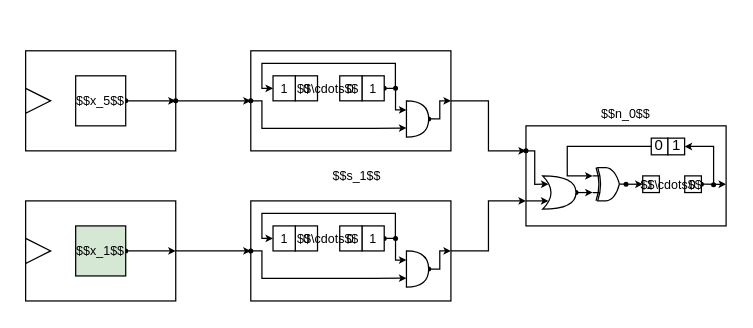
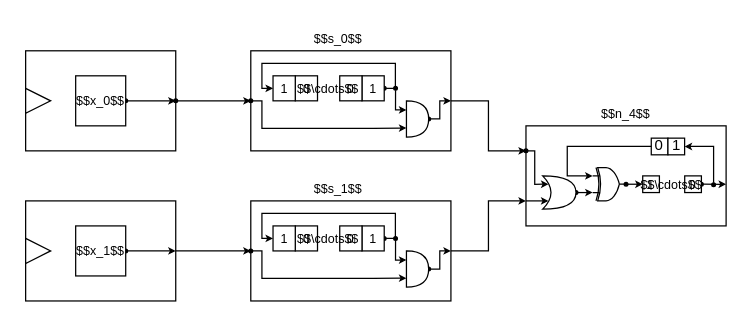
none -> (338, 38)
(101, 101) -> (101, 101)
(626, 113) -> (626, 113)
(357, 176) -> (338, 188)
(101, 251) -> (101, 251)
